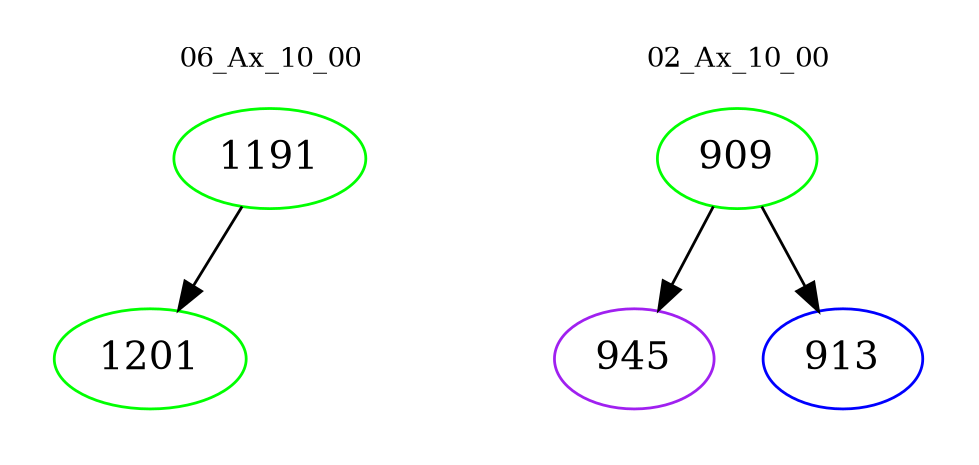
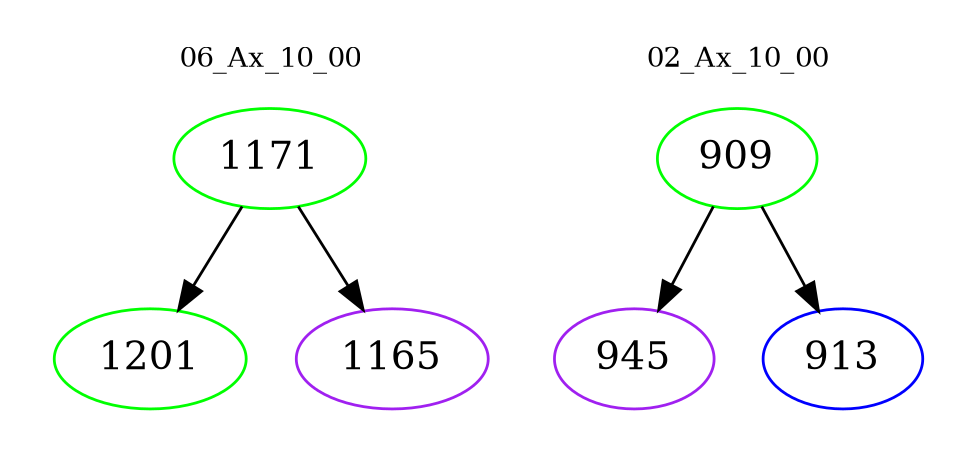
(270, 159) -> (270, 159)
none -> (392, 359)
